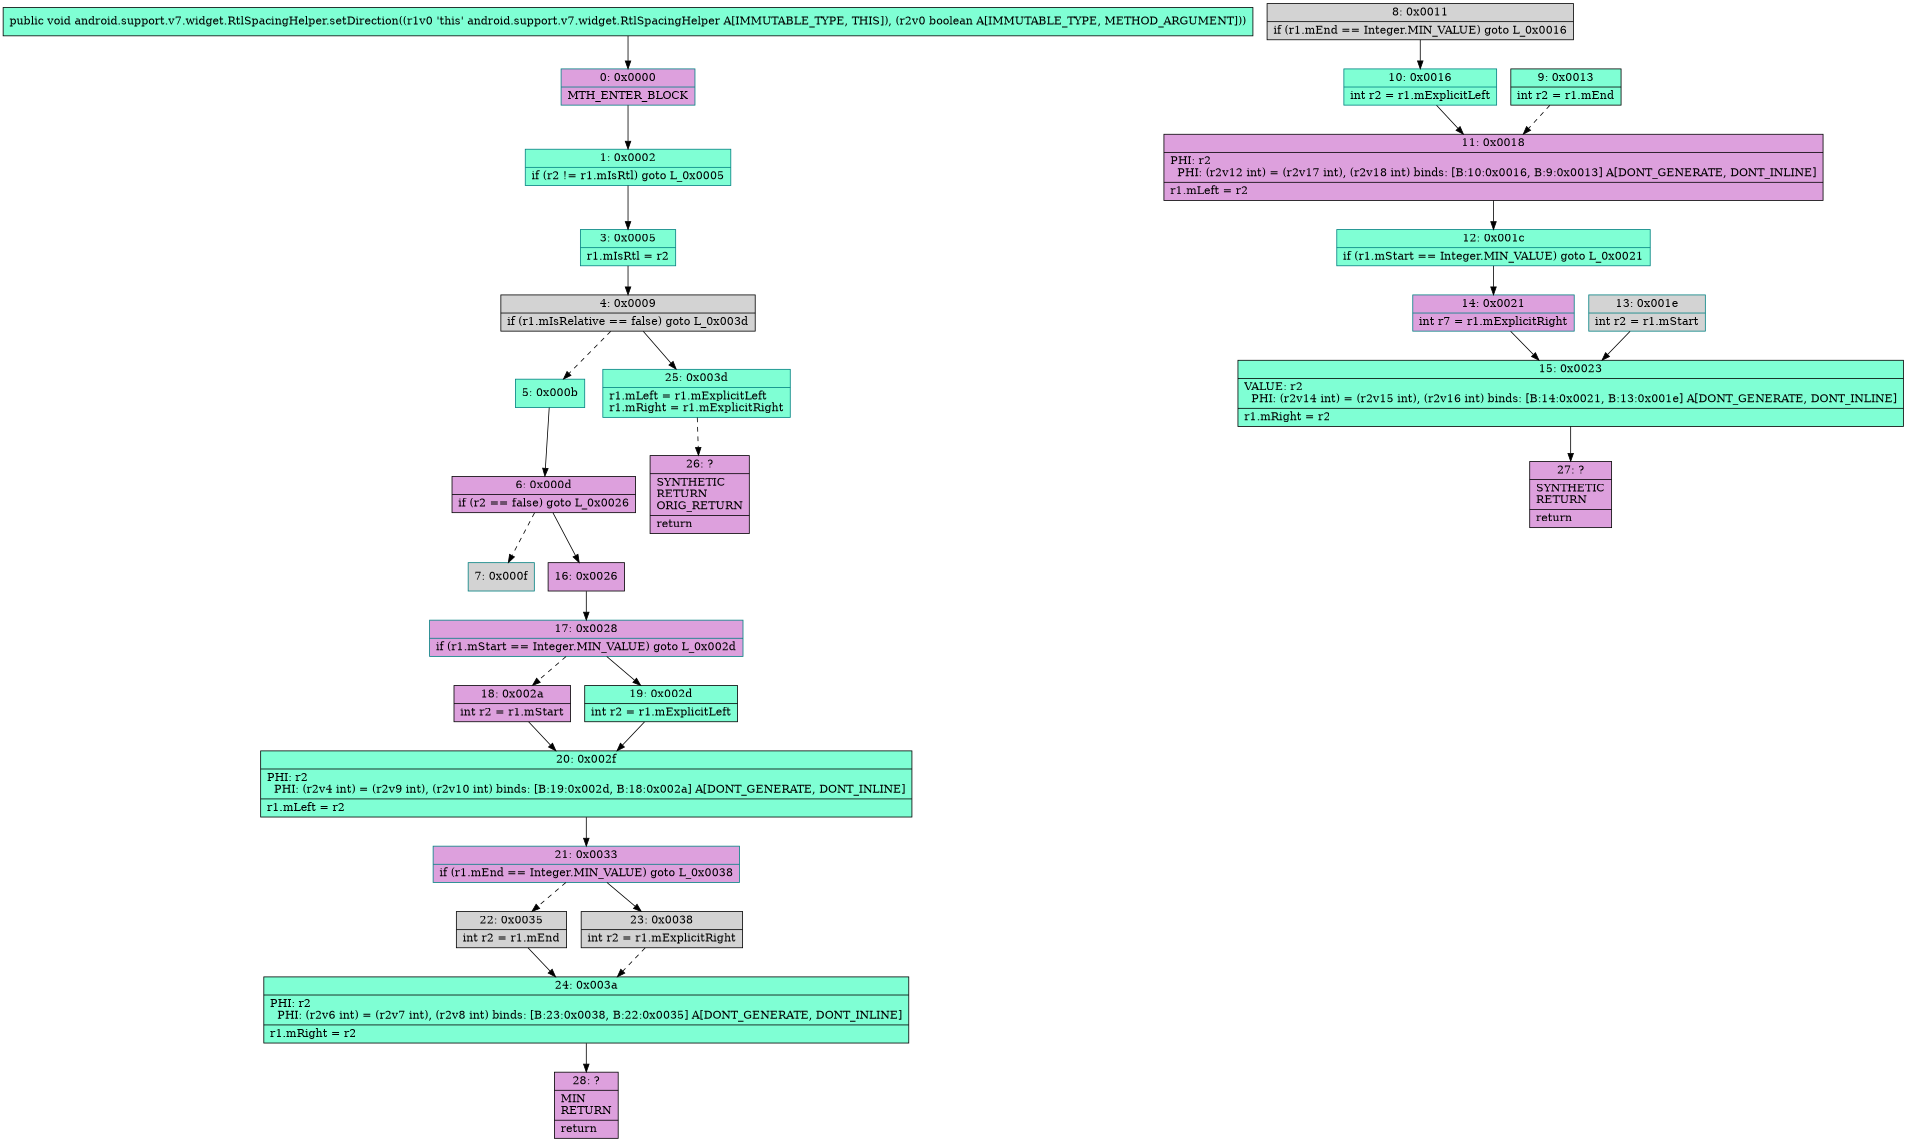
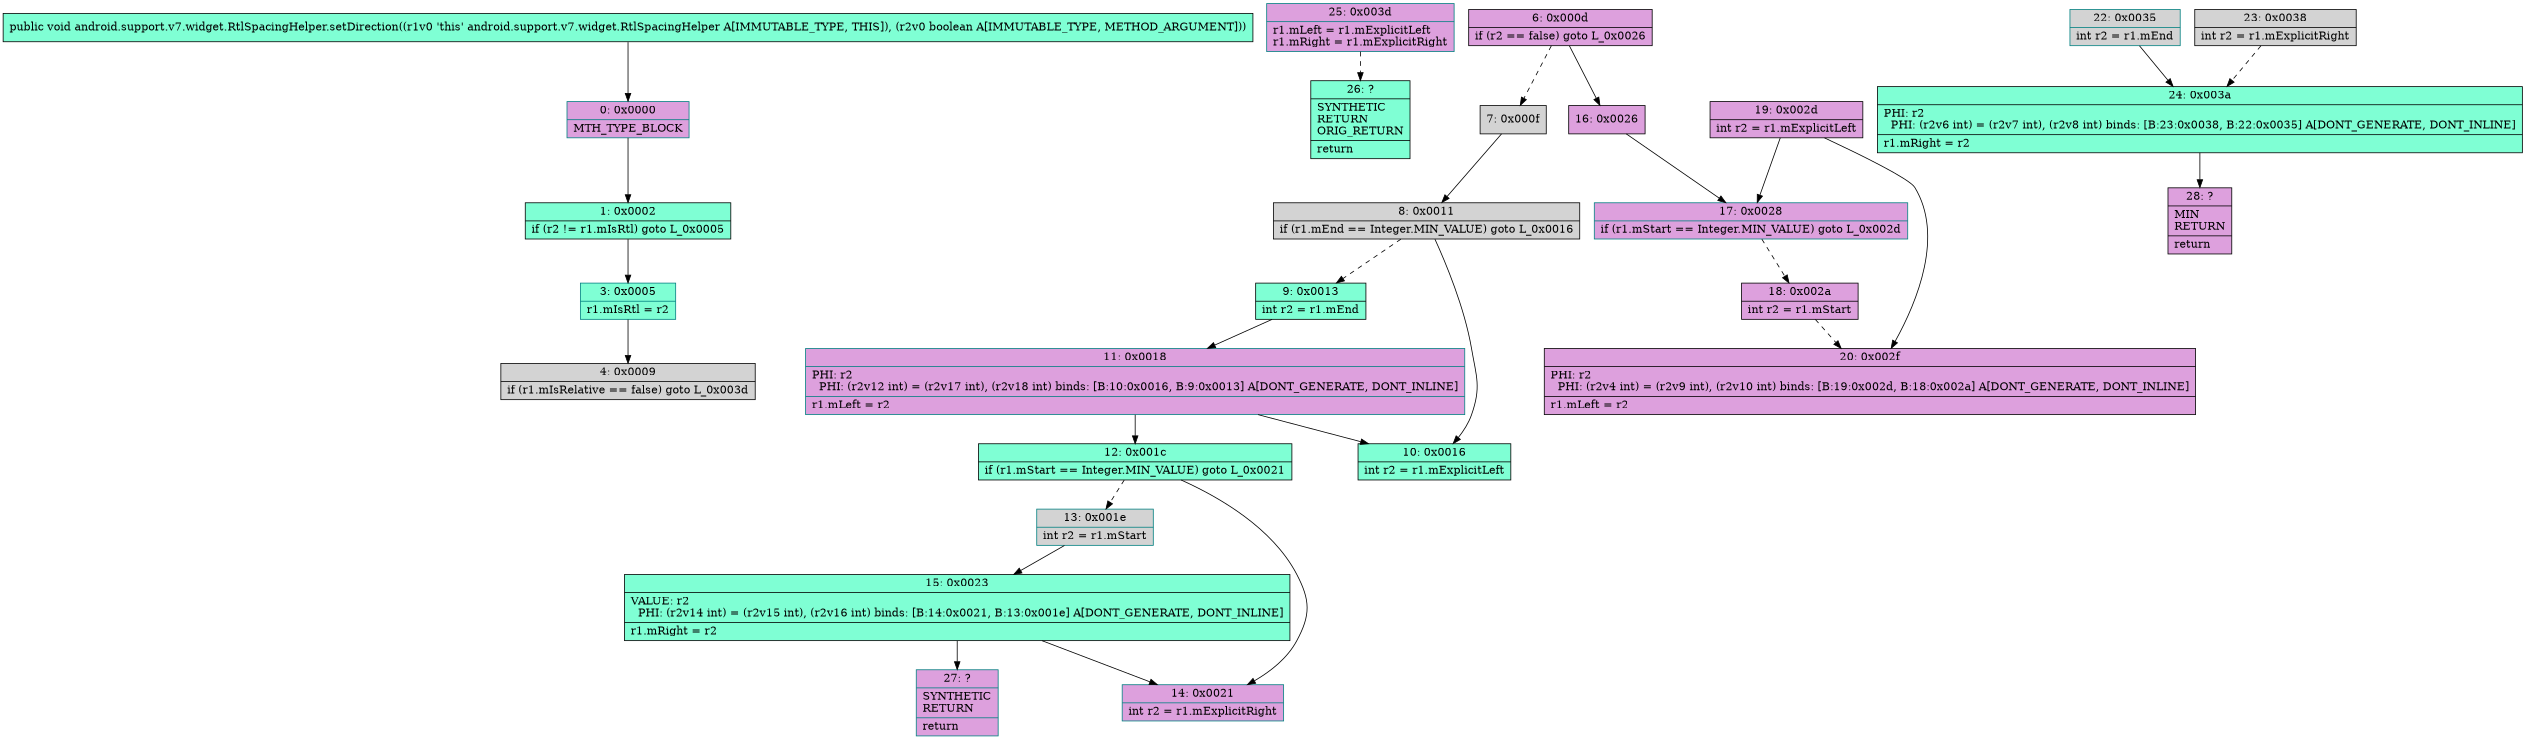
(1420, 87) -> (1434, 462)
(628, 96) -> (628, 128)
(1447, 117) -> (1309, 428)
(1539, 117) -> (1243, 332)
none -> (1474, 165)
(628, 167) -> (628, 221)
(1493, 167) -> (1135, 382)
(1493, 248) -> (1135, 462)
none -> (1372, 259)
(1493, 322) -> (1203, 712)
(1522, 343) -> (1096, 661)
(657, 347) -> none
(550, 393) -> none
(697, 393) -> (1360, 28)
none -> (1117, 491)
(700, 495) -> (1360, 120)
(1571, 495) -> (957, 703)
(501, 577) -> (1513, 120)
(621, 668) -> (1770, 166)
(661, 704) -> (1786, 120)
(540, 733) -> (1826, 331)
(586, 784) -> (1870, 382)
(586, 864) -> none
(511, 930) -> (2125, 28)
